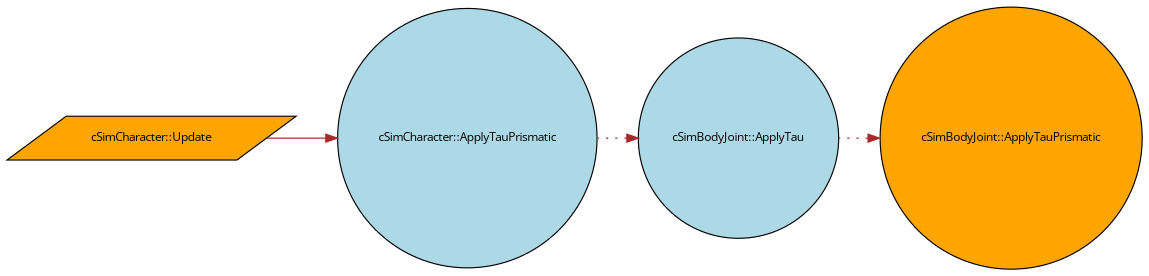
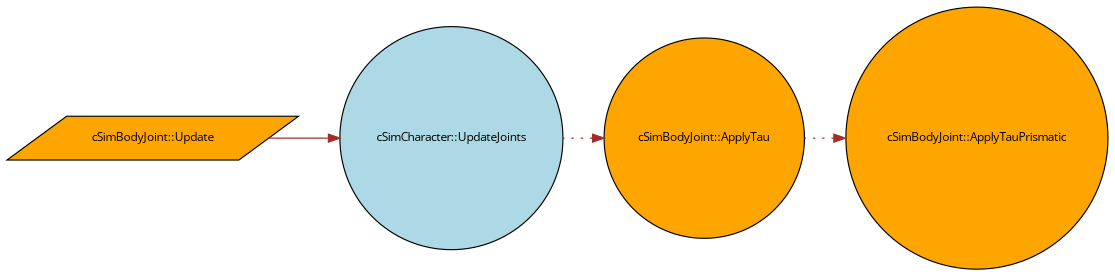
(152, 138) -> (153, 138)
(467, 138) -> (451, 138)
(738, 138) -> (704, 138)
